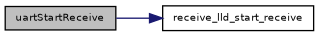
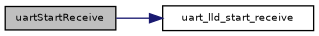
(238, 18) -> (238, 18)
